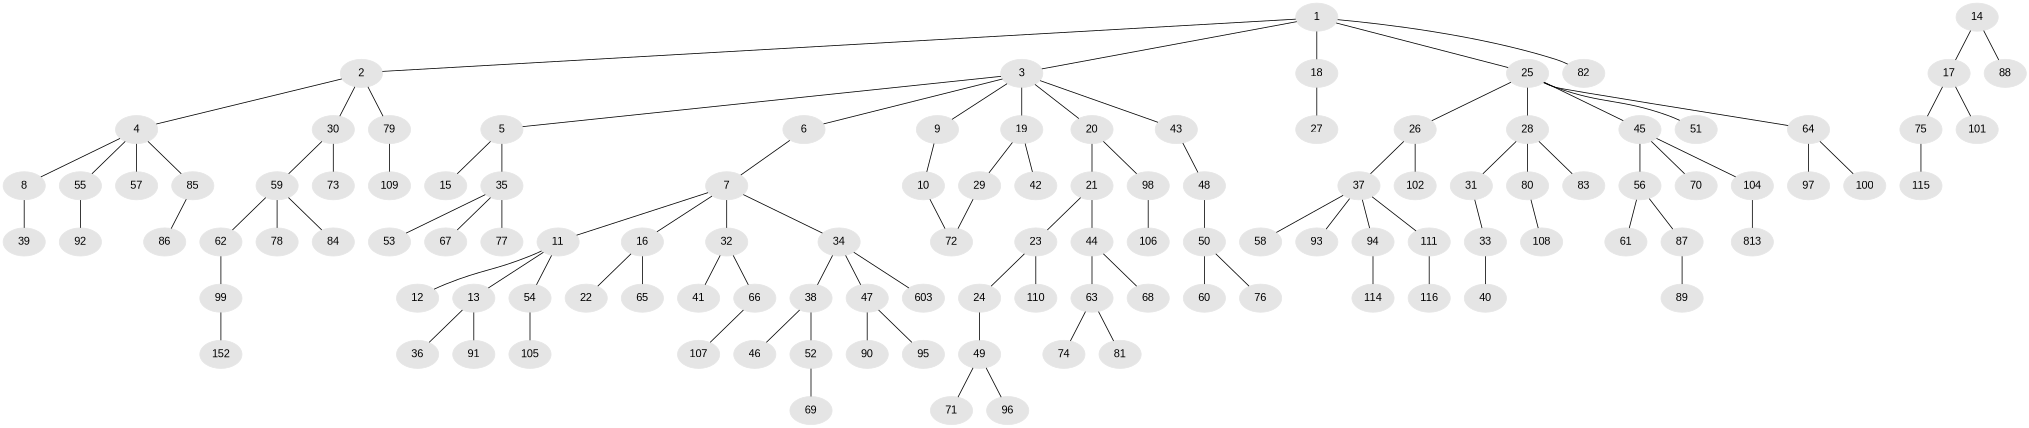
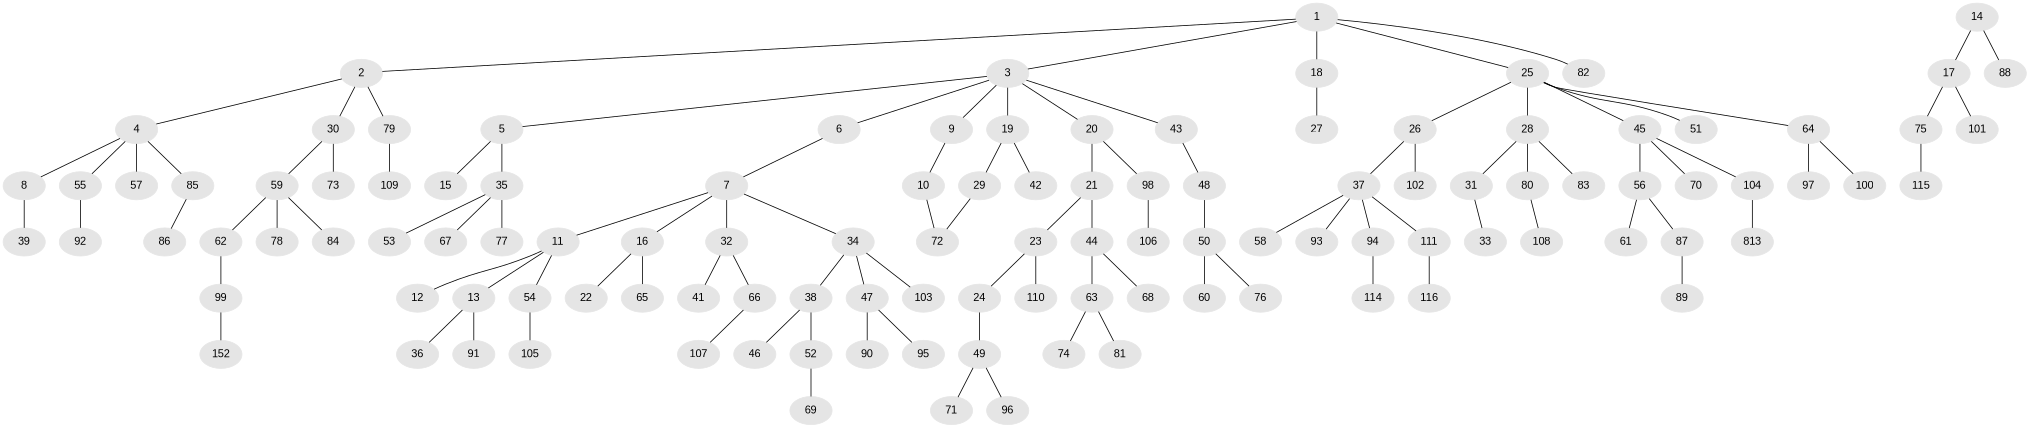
(923, 298) -> (923, 298)
(1485, 298) -> none
